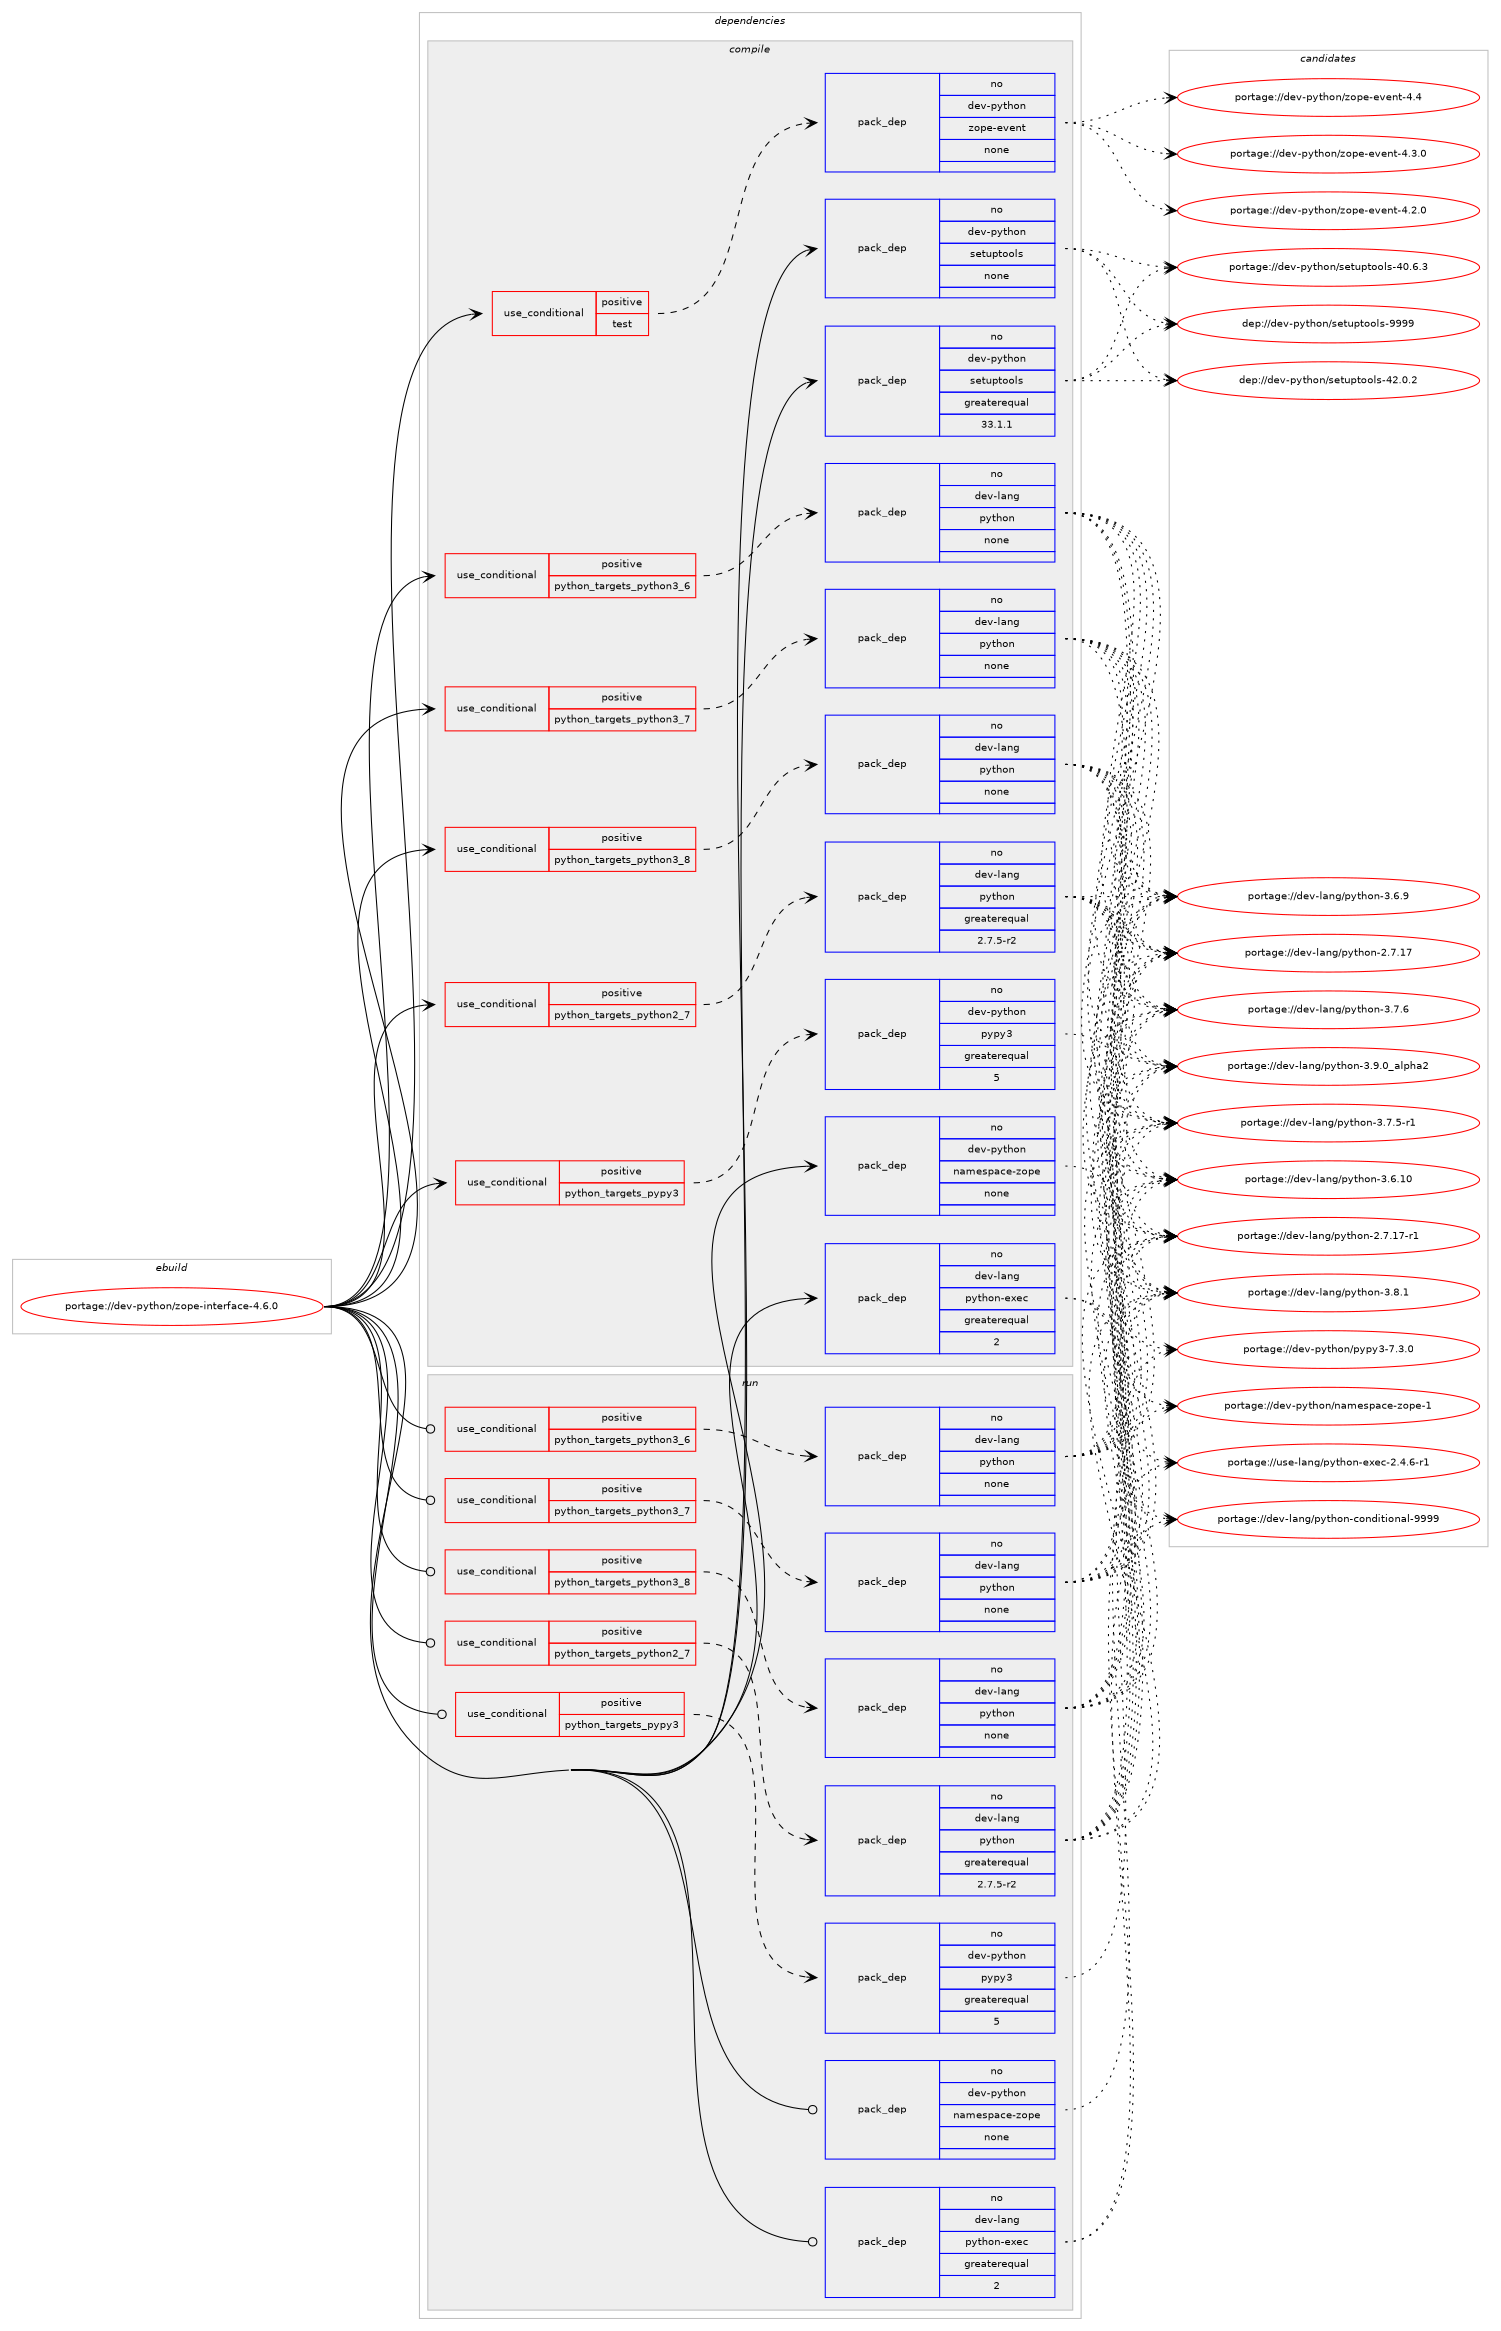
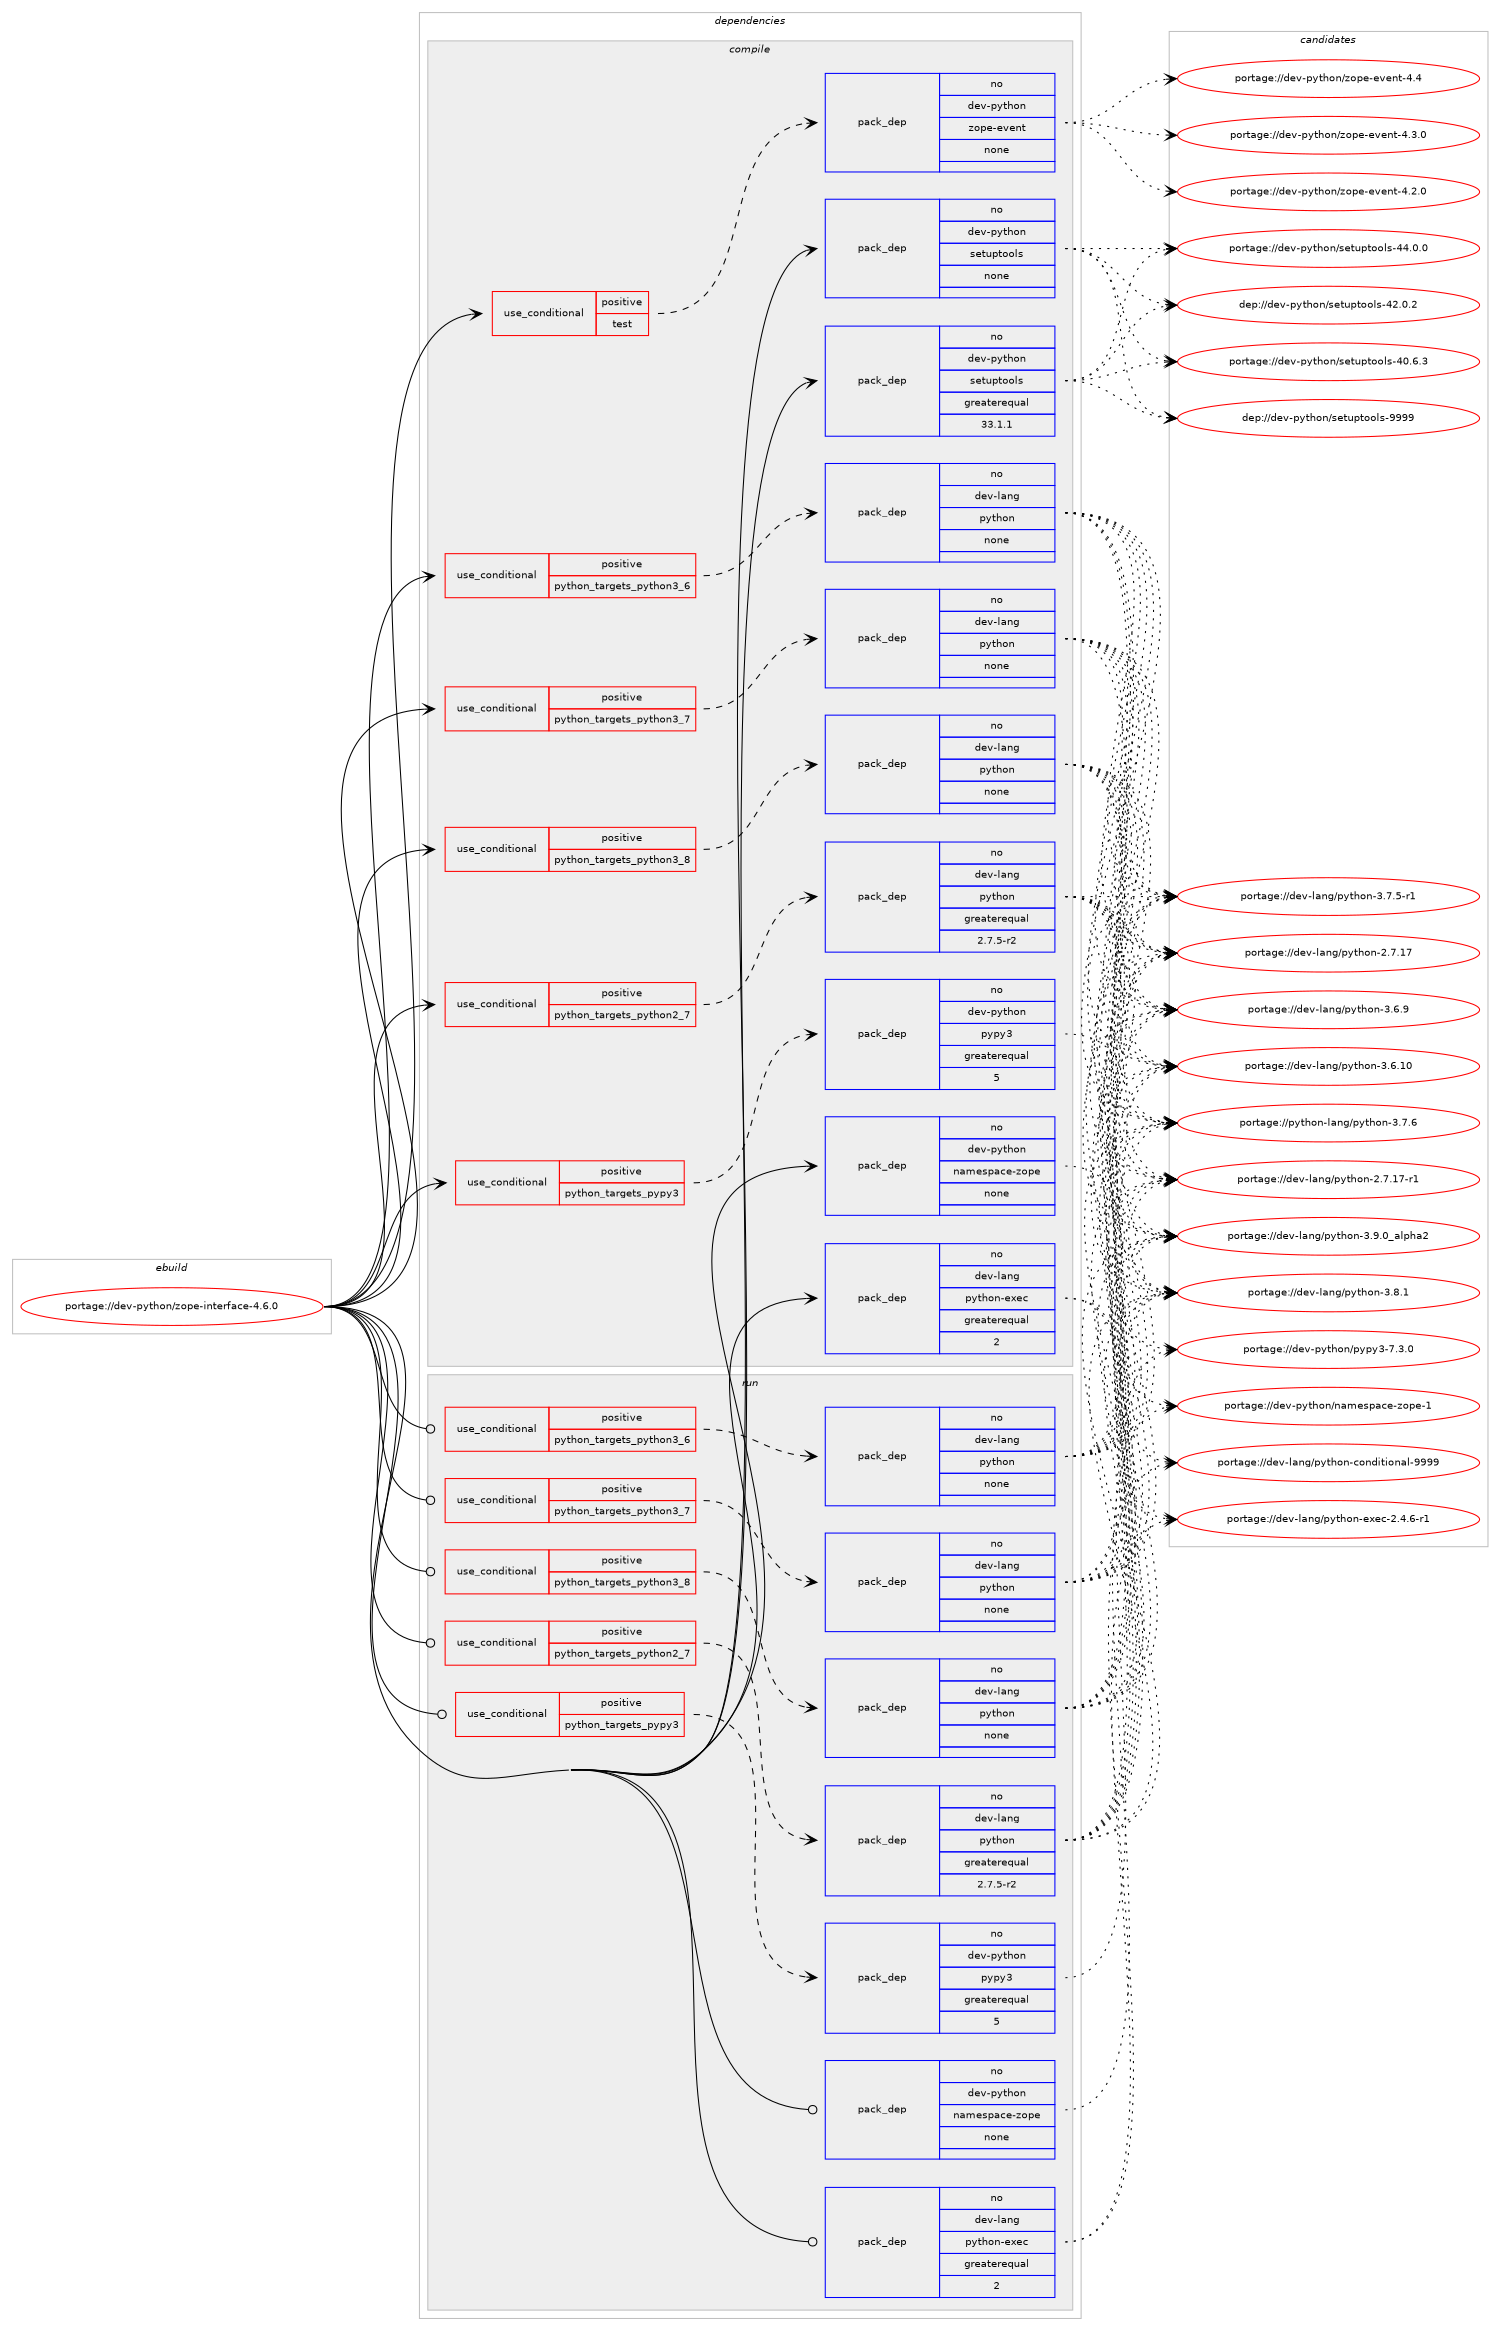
none -> (1329, 249)
(1329, 1010) -> (1329, 1123)
(1329, 1463) -> (1329, 1519)
